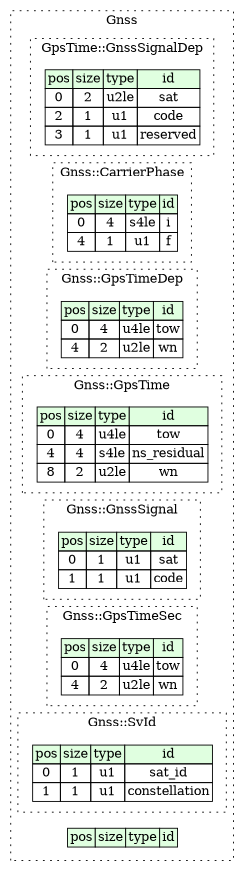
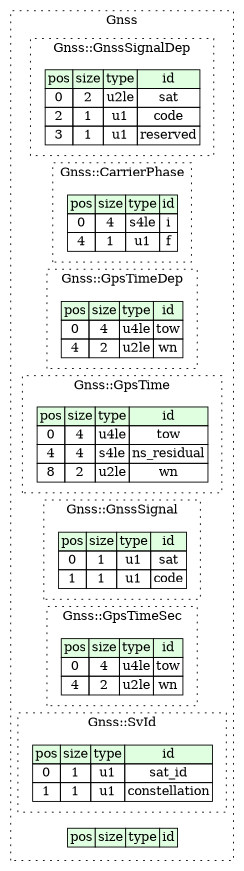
(122, 49) -> (122, 49)
